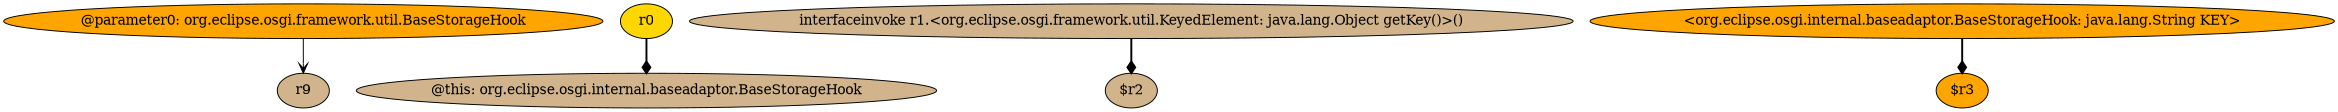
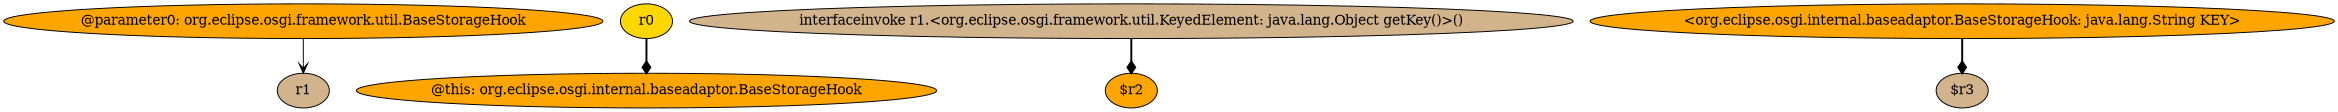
(303, 91) -> (303, 91)
(646, 91) -> (646, 91)
(1131, 91) -> (1131, 91)
(1962, 91) -> (1962, 91)
